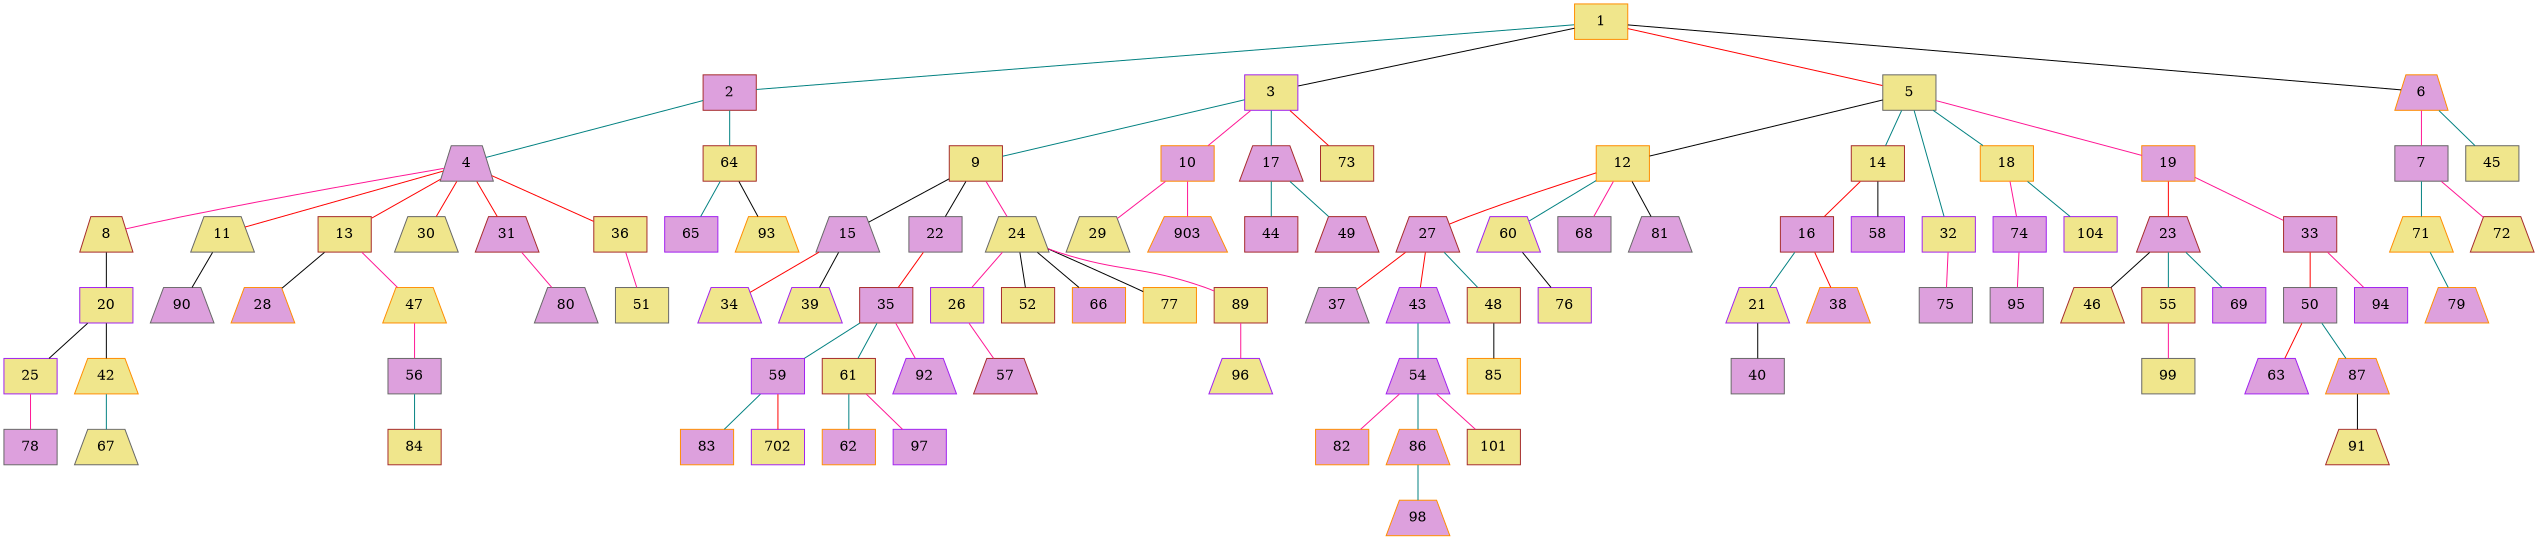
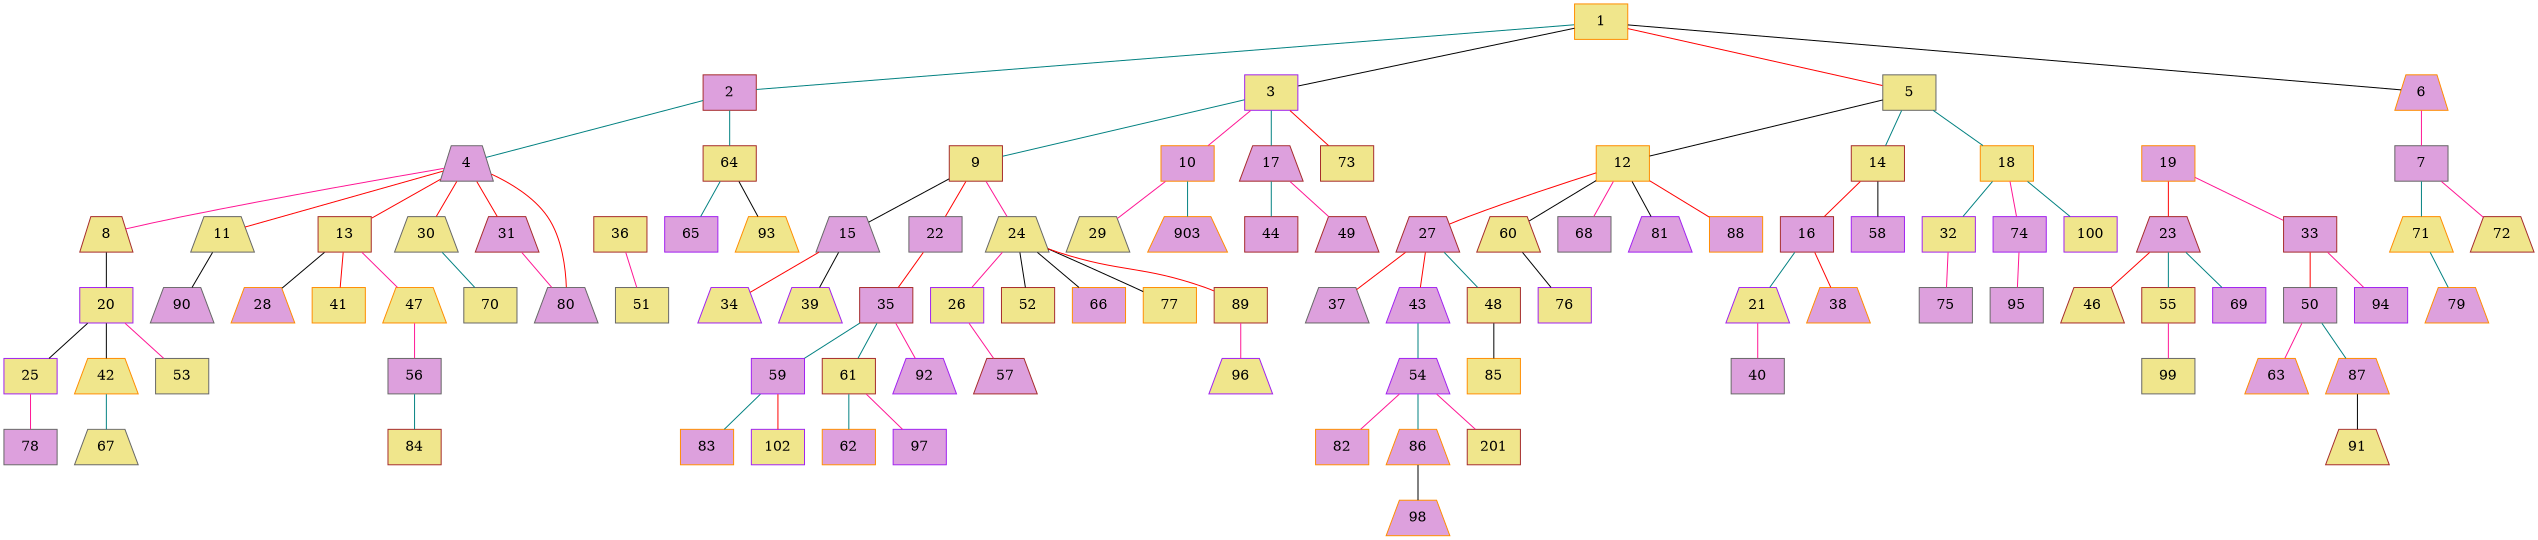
(2039, 128) -> none
(1929, 163) -> (1978, 199)
(2492, 163) -> none
(543, 199) -> (548, 218)
(956, 199) -> (956, 199)
(1188, 199) -> (1188, 199)
(1309, 199) -> (1309, 199)
(1563, 201) -> (1563, 201)
(1509, 234) -> (1509, 234)
(1660, 234) -> (1660, 234)
none -> (1736, 234)
(2091, 234) -> (2091, 234)
(1131, 269) -> (1131, 269)
(2130, 270) -> (2130, 270)
none -> (339, 305)
none -> (490, 305)
(1758, 341) -> (1758, 341)
(2293, 341) -> (2293, 341)
none -> (182, 376)
(2277, 376) -> (2277, 376)
(778, 447) -> (778, 447)
(1494, 447) -> (1494, 447)
(1418, 483) -> (1418, 483)
